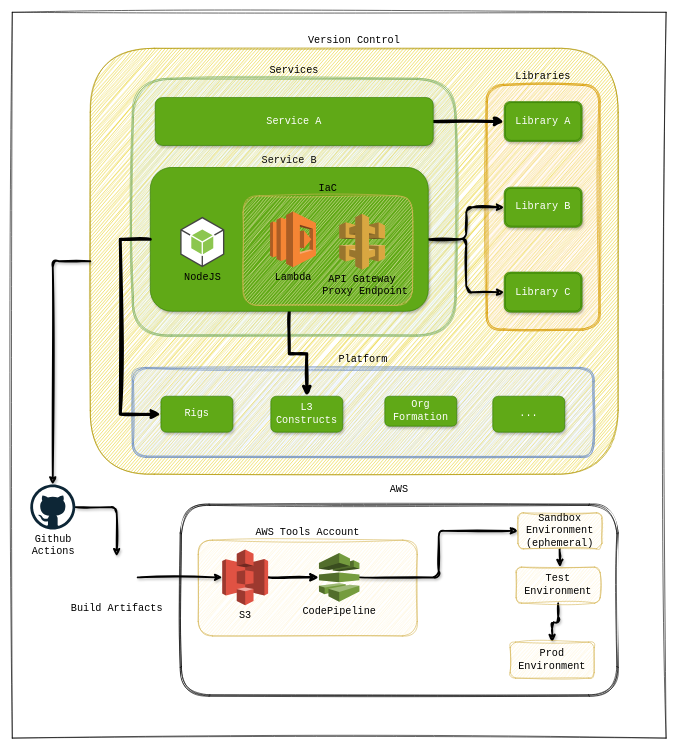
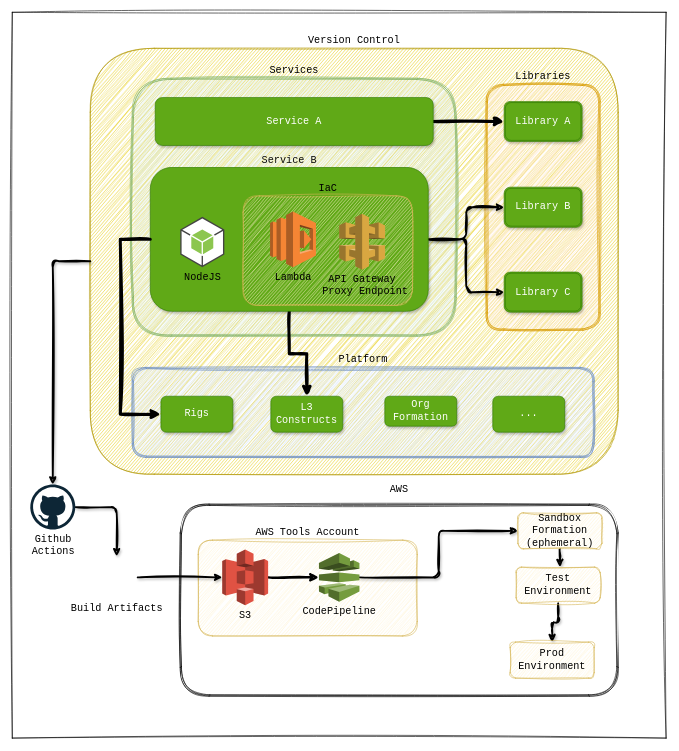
(560, 531) -> (560, 531)
